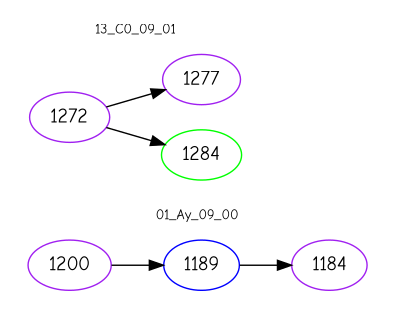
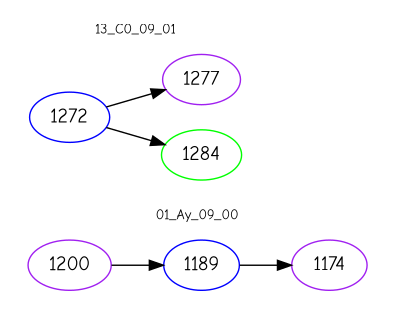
(70, 117) -> (70, 117)
(329, 265) -> (329, 265)
